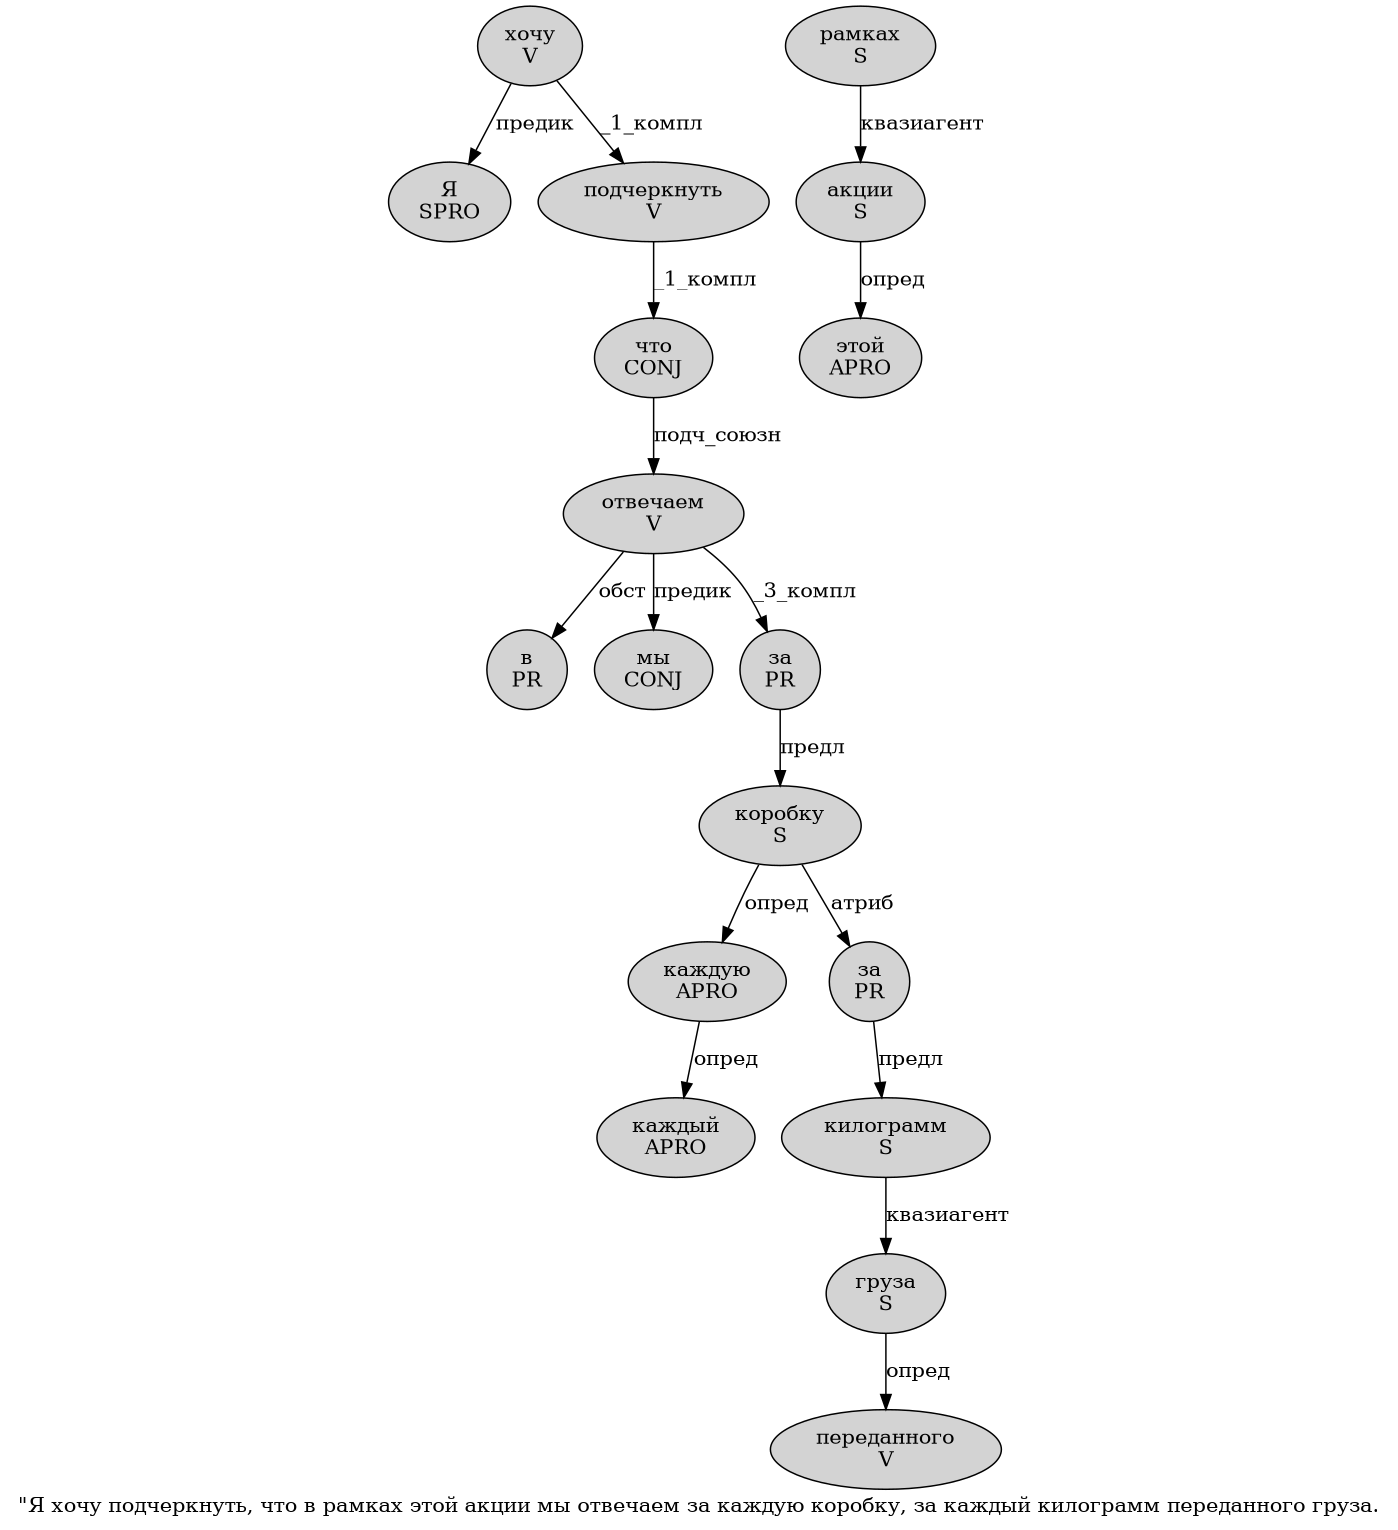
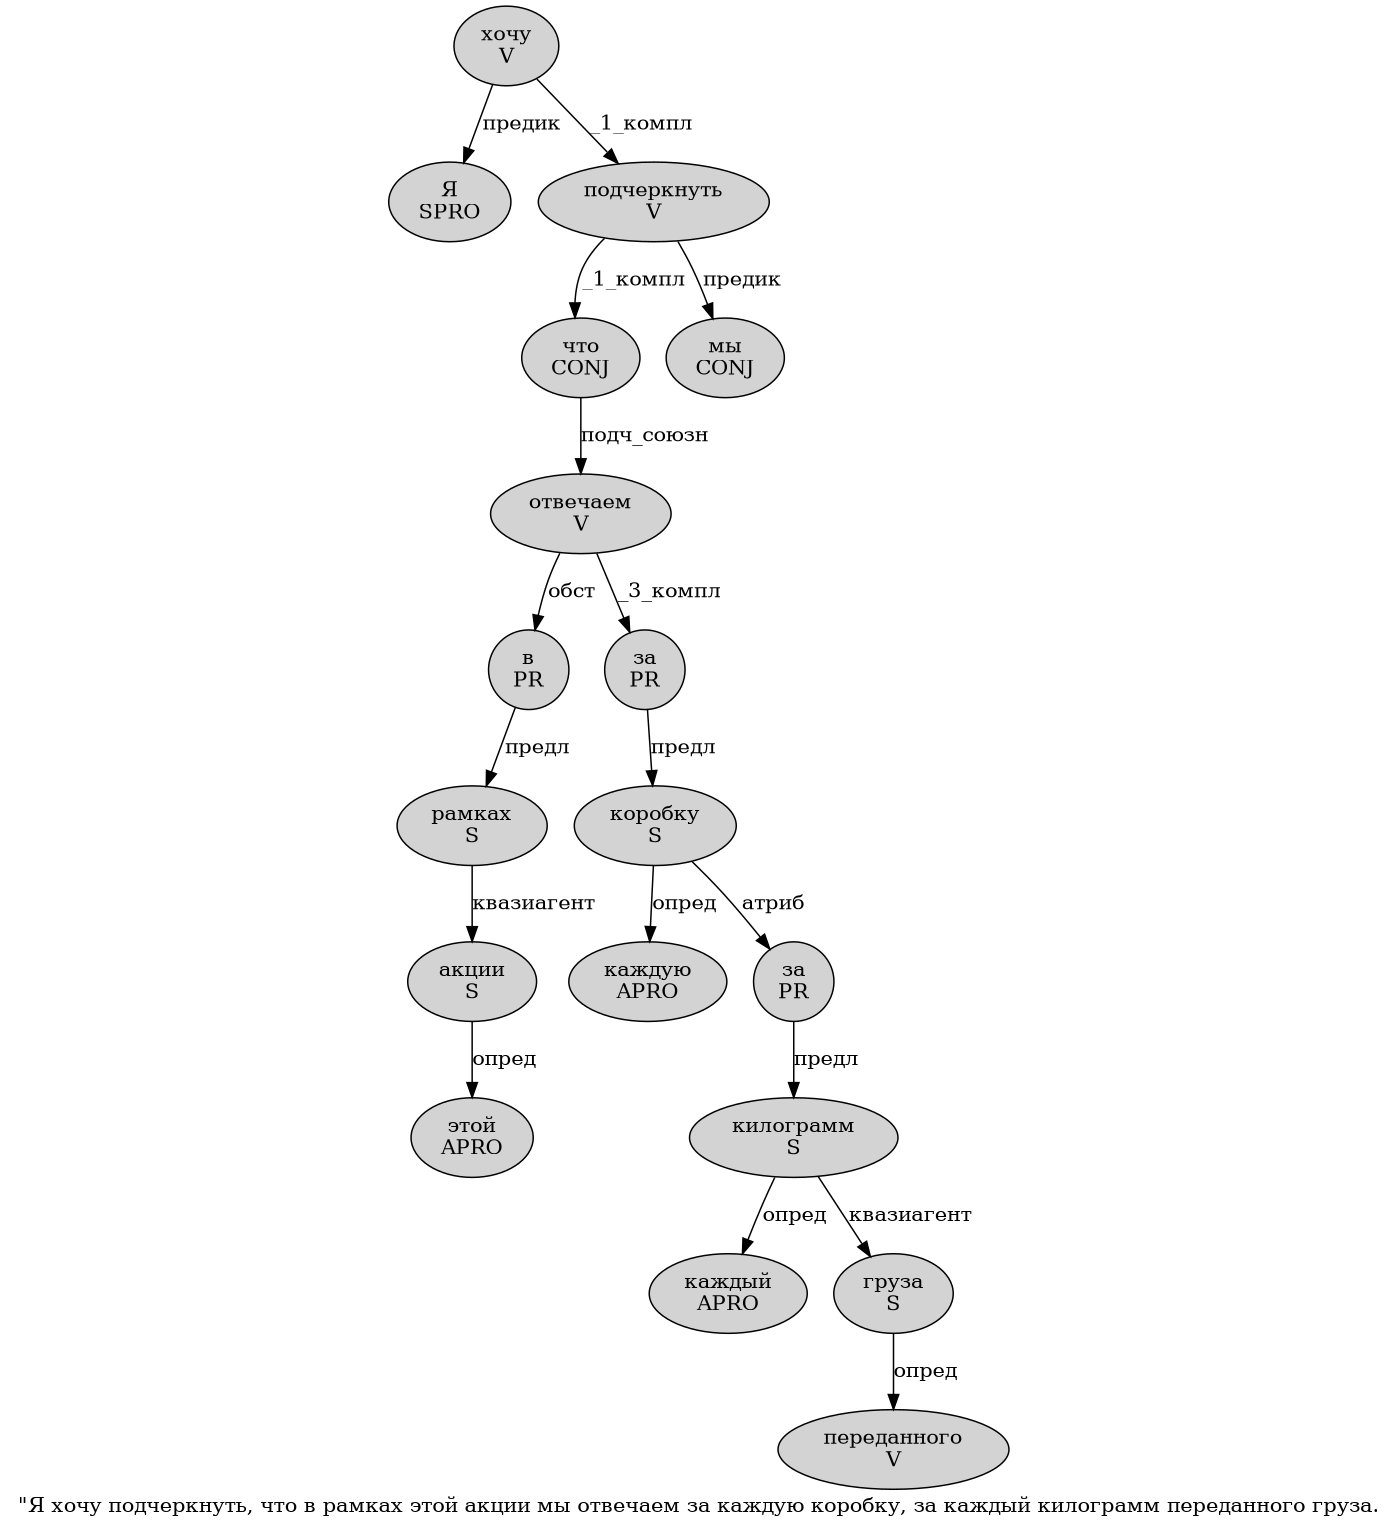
(654, 584) -> (694, 272)
none -> (503, 740)
(693, 1052) -> (761, 1208)
